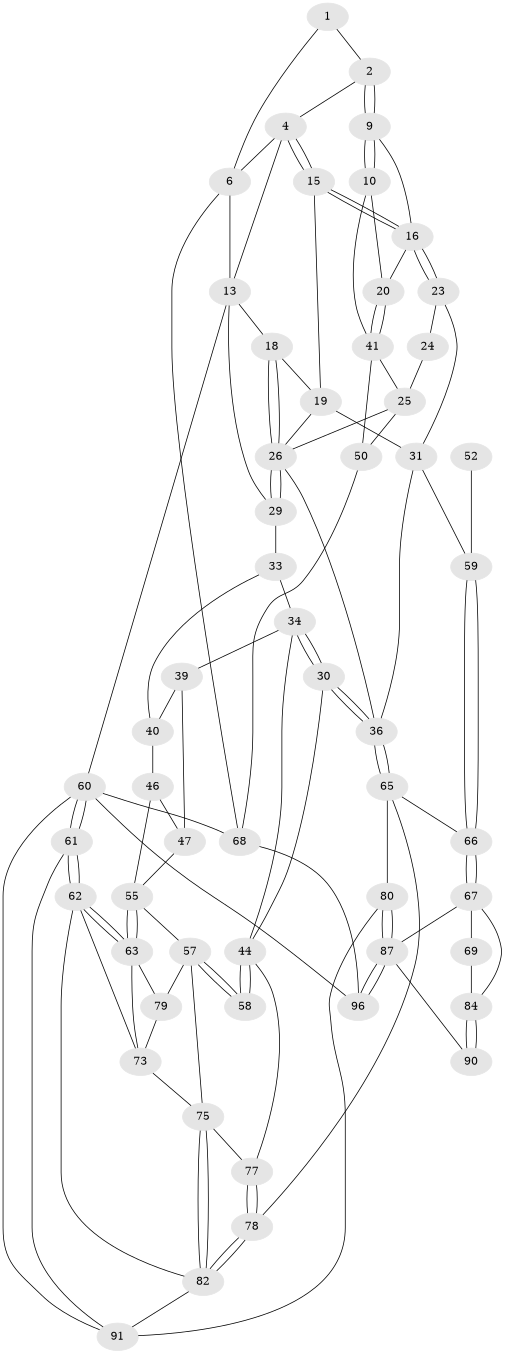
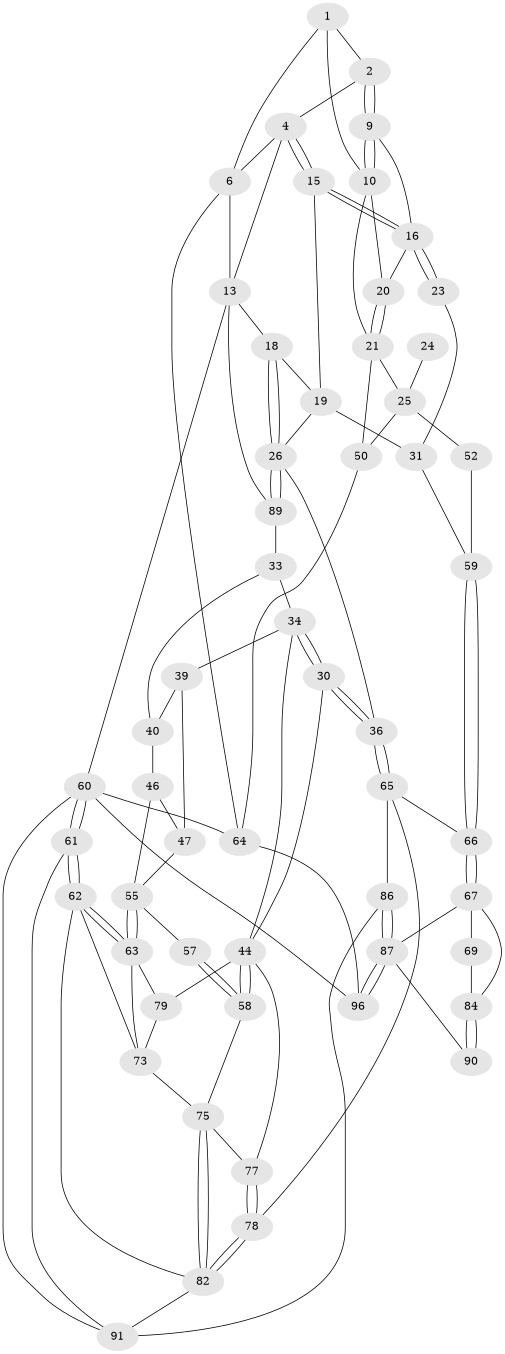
none -> (333, 103)
(433, 319) -> none
(373, 347) -> (373, 347)
(340, 429) -> (438, 429)
(276, 512) -> (276, 512)
(400, 595) -> none
(240, 842) -> (240, 842)
(387, 897) -> (387, 897)
(176, 979) -> (203, 979)
(197, 1034) -> (224, 1062)
